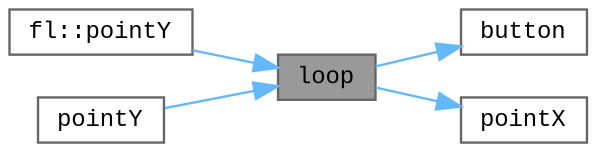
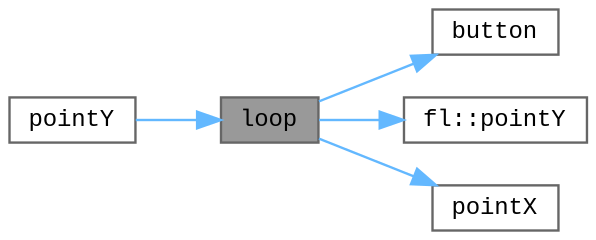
(223, 57) -> (349, 120)
